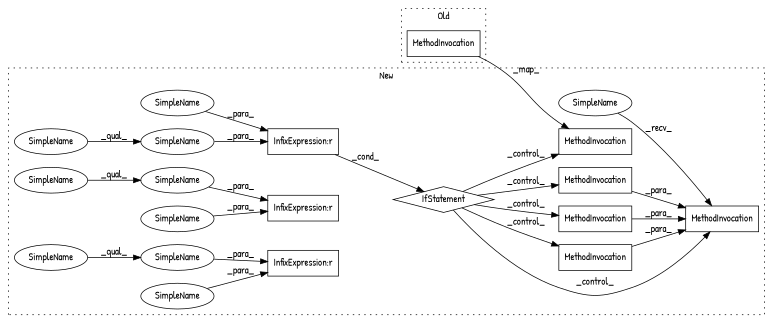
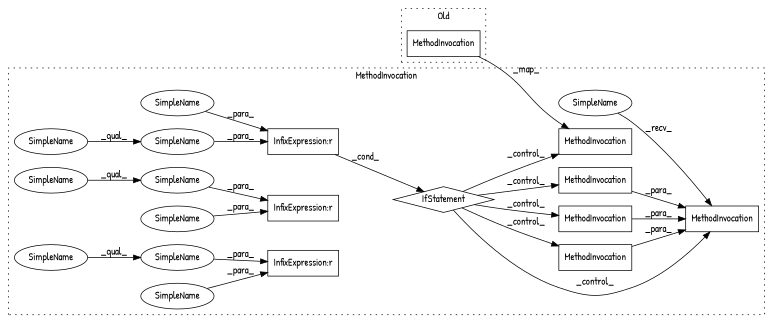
(386, 76) -> (386, 76)
